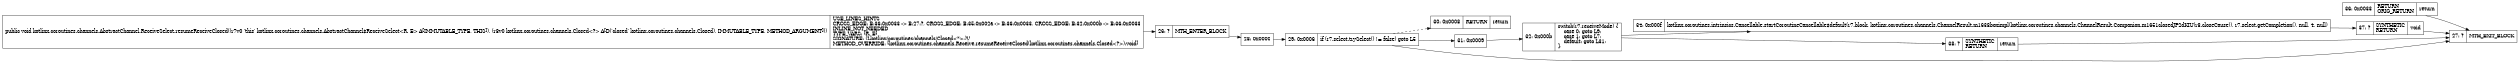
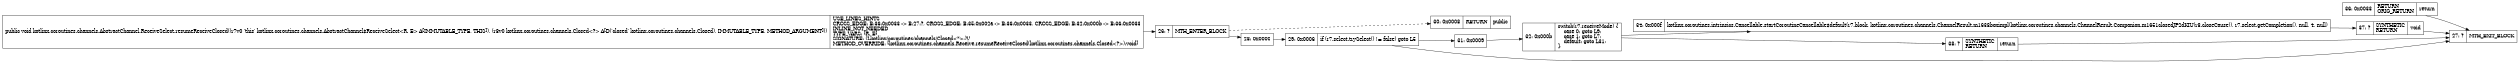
(1500, 22) -> (1500, 22)
(1410, 31) -> (1328, 27)
